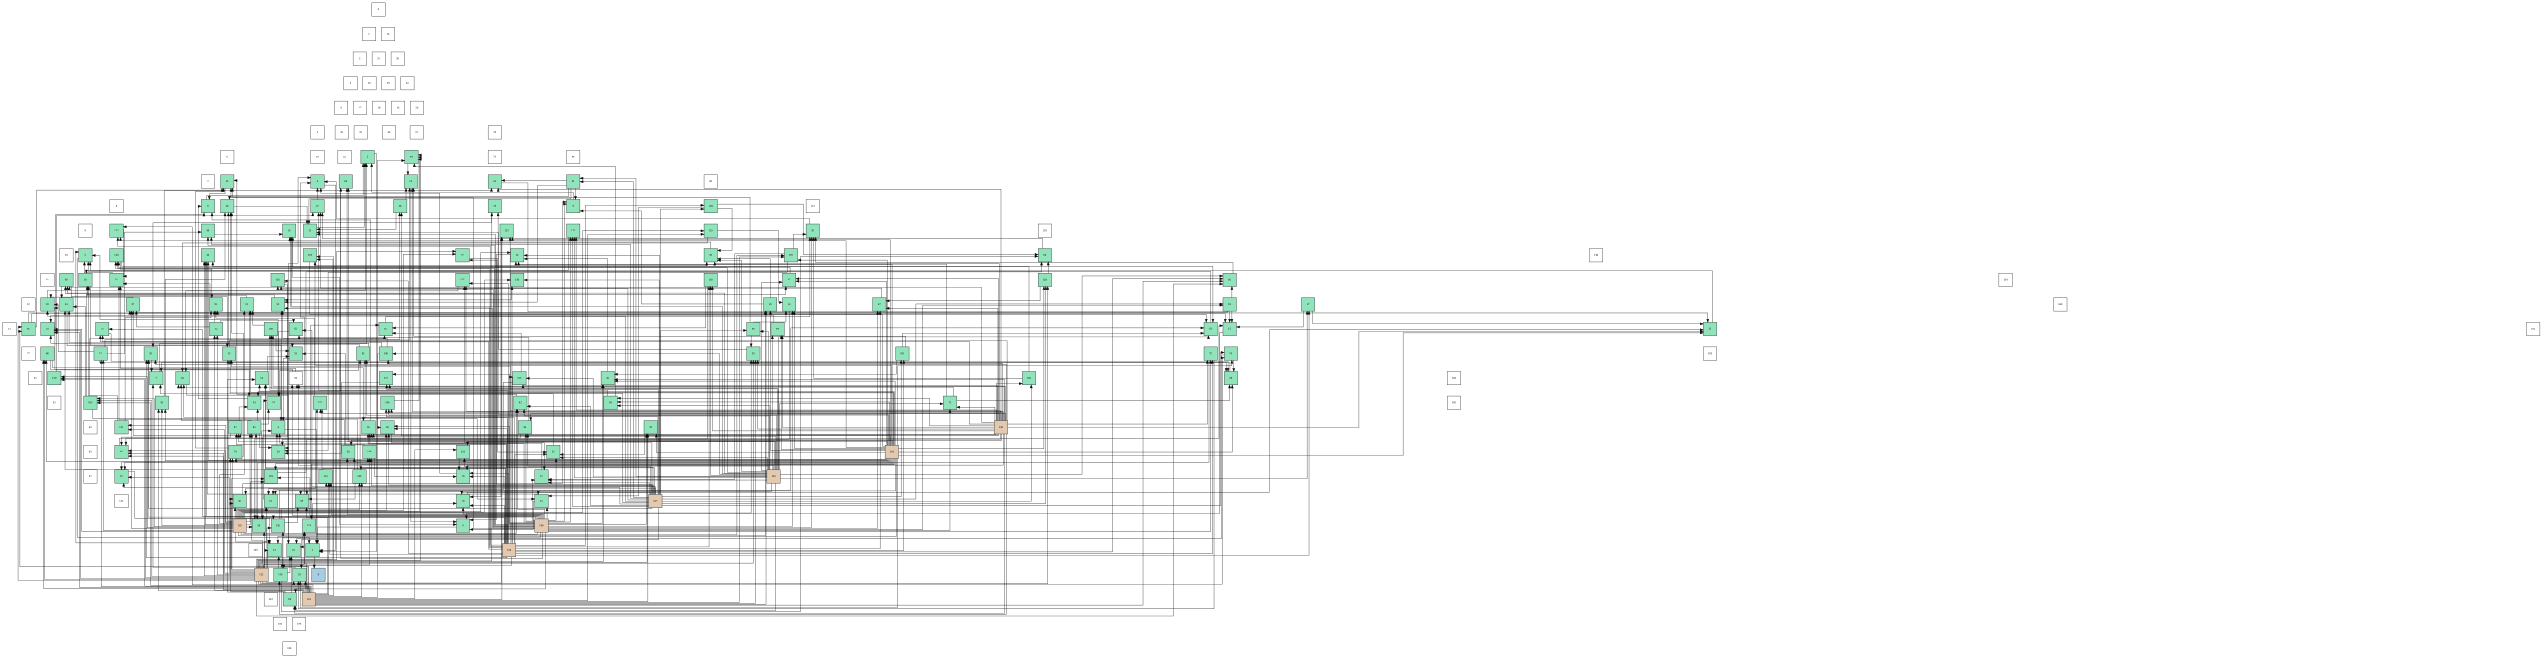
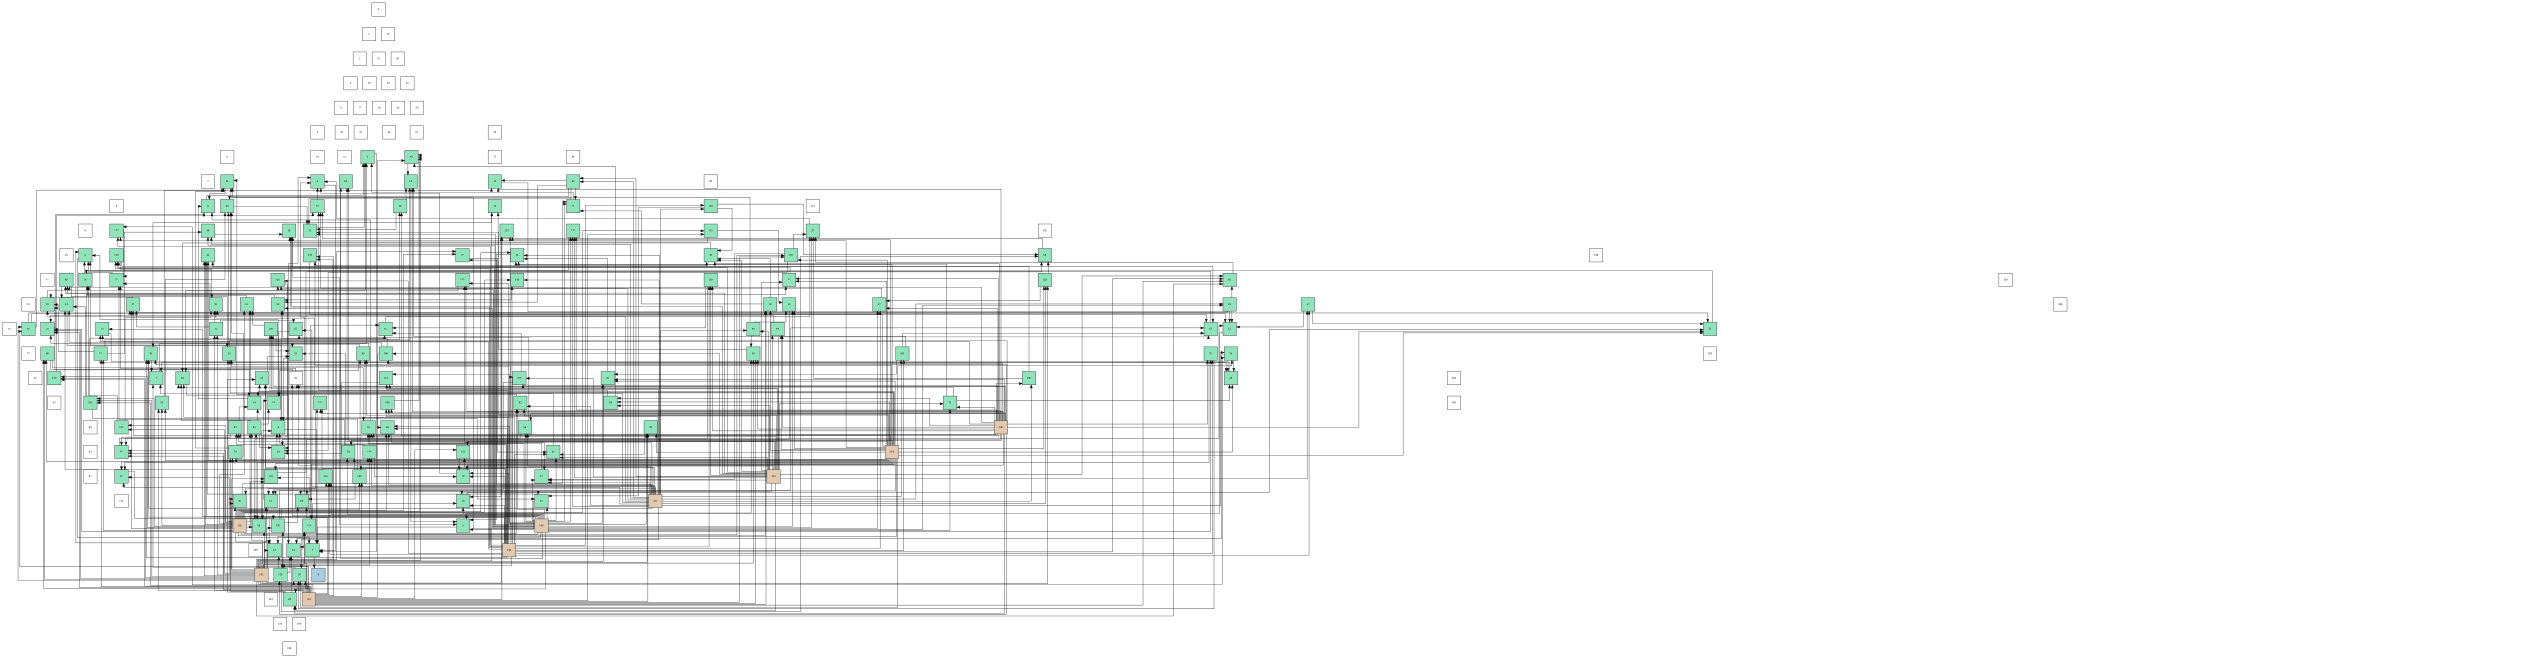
(2533, 329) -> none
